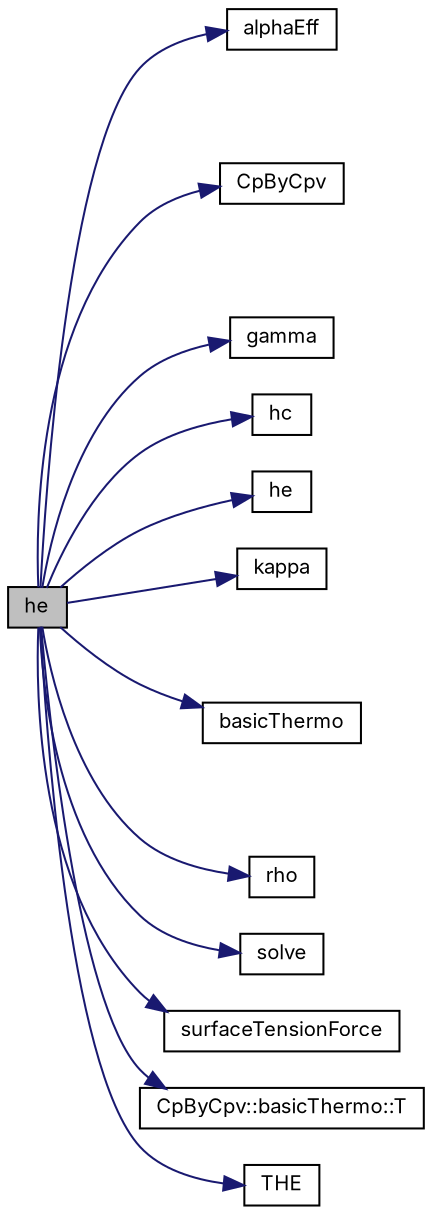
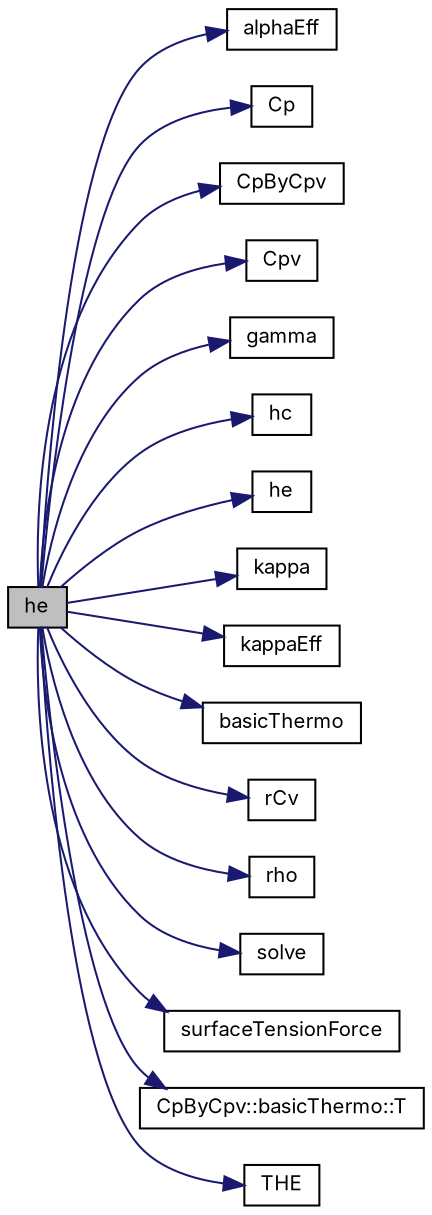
none -> (282, 106)
none -> (282, 261)
none -> (282, 646)
none -> (282, 800)
